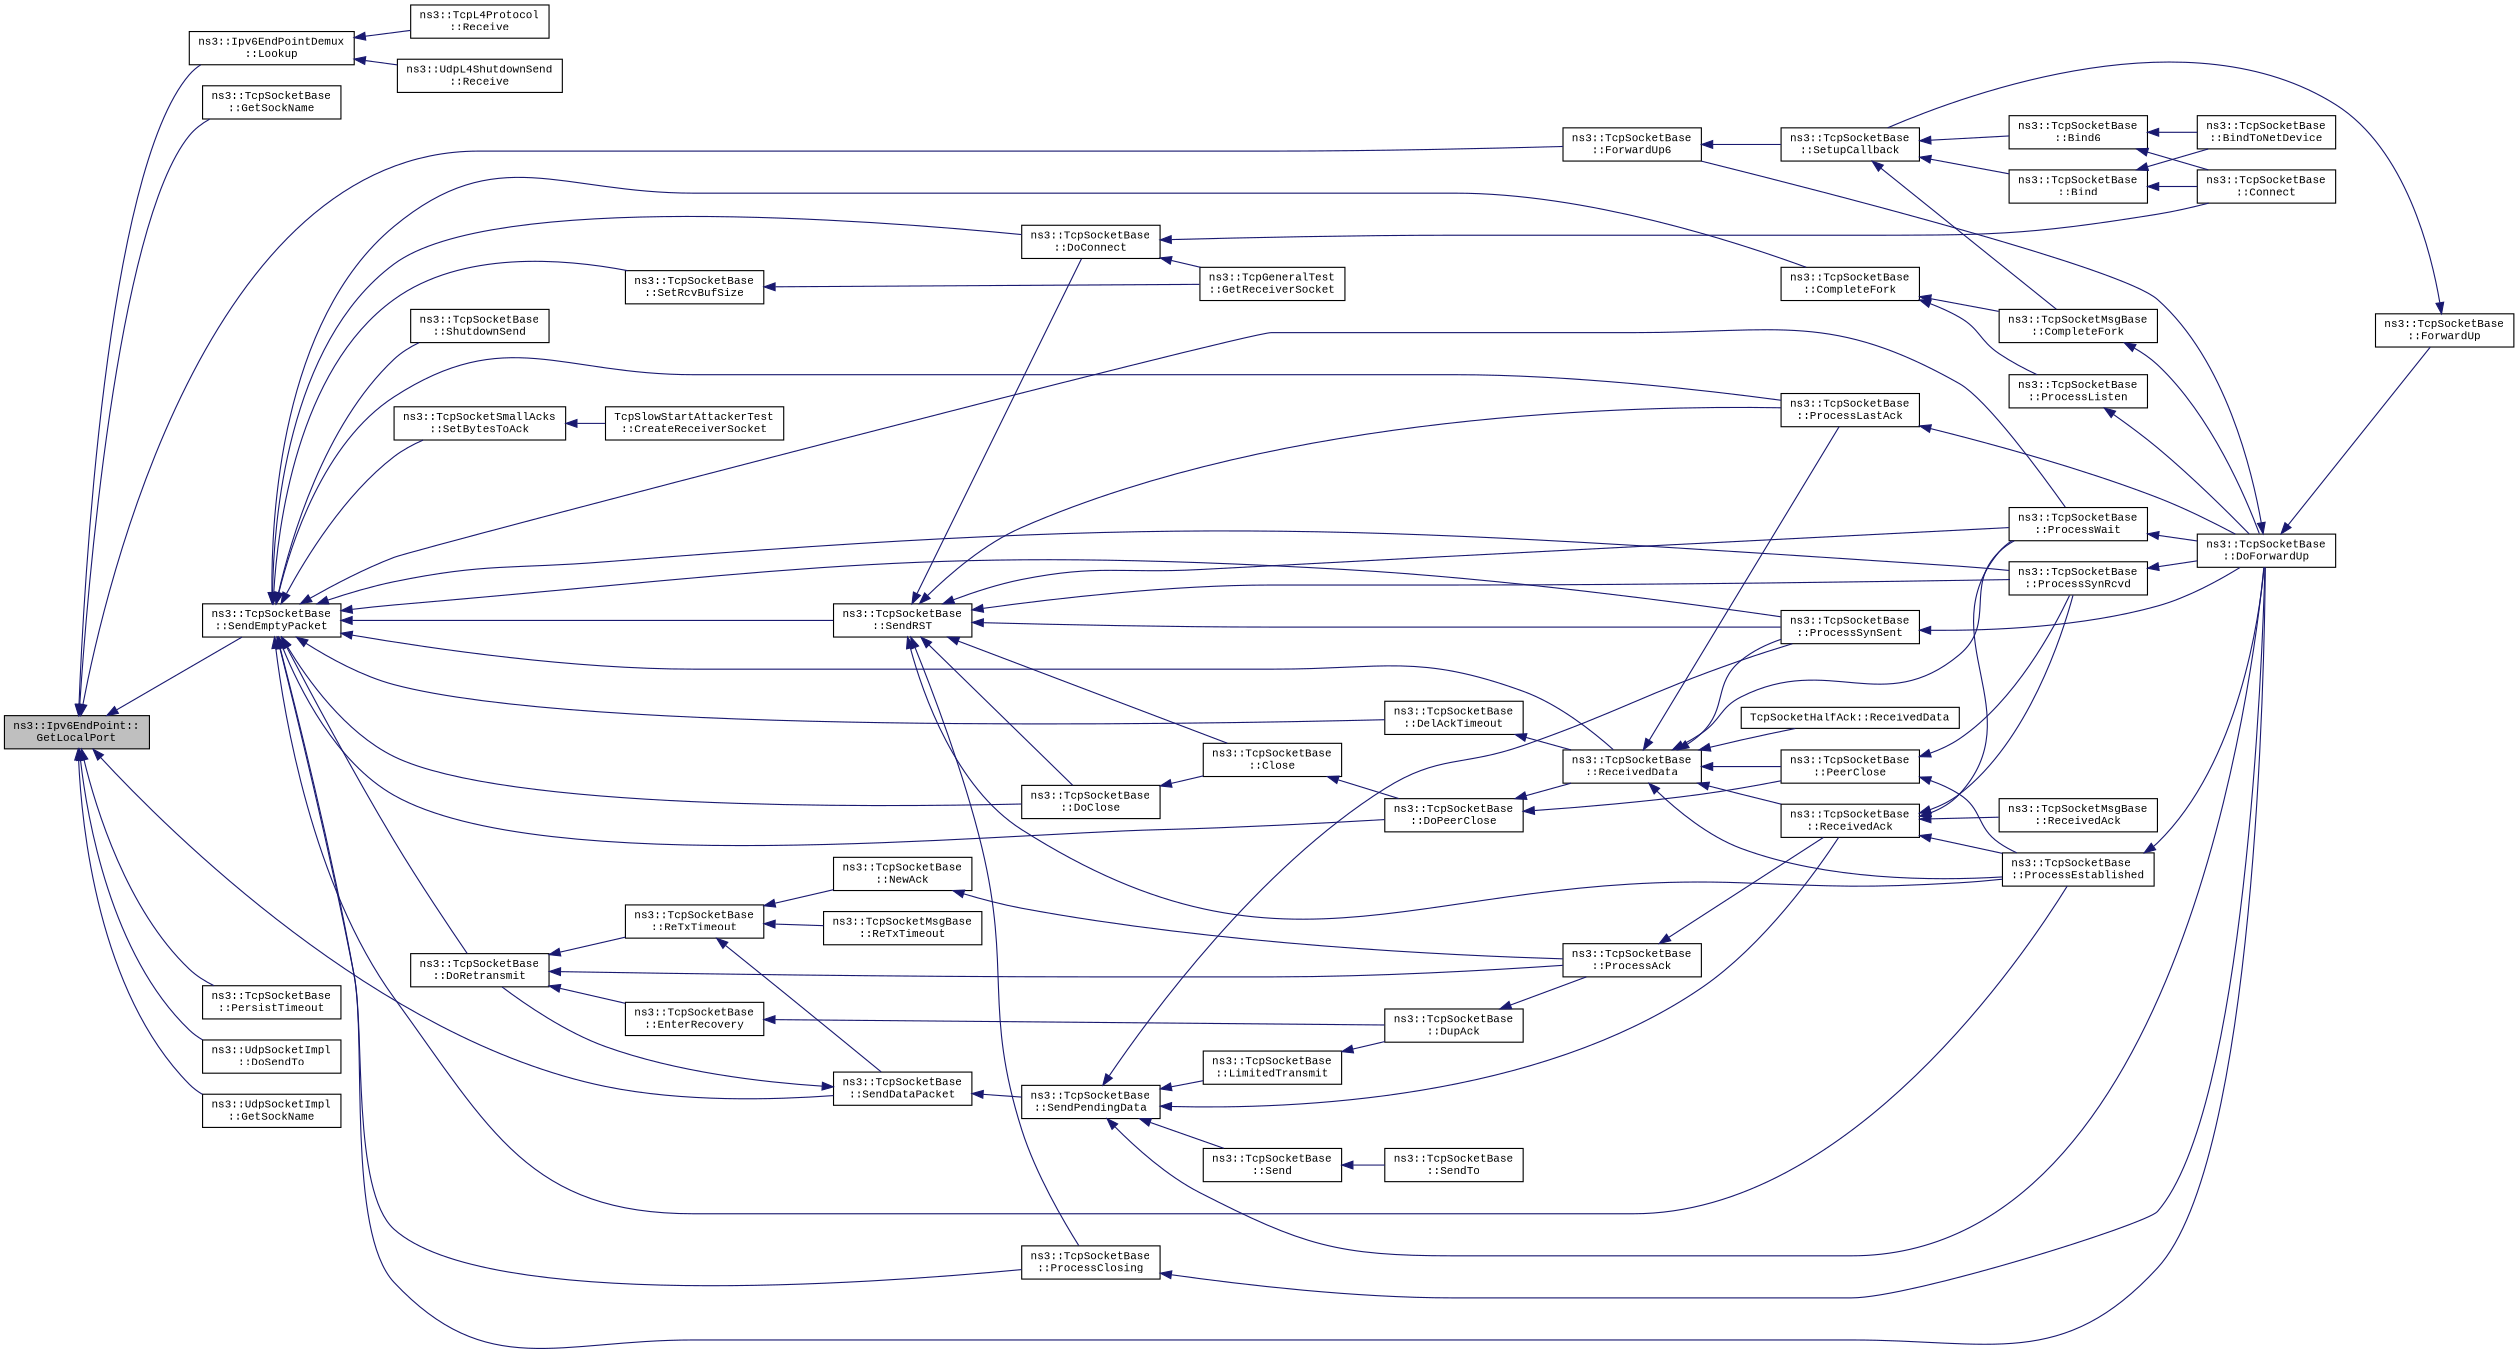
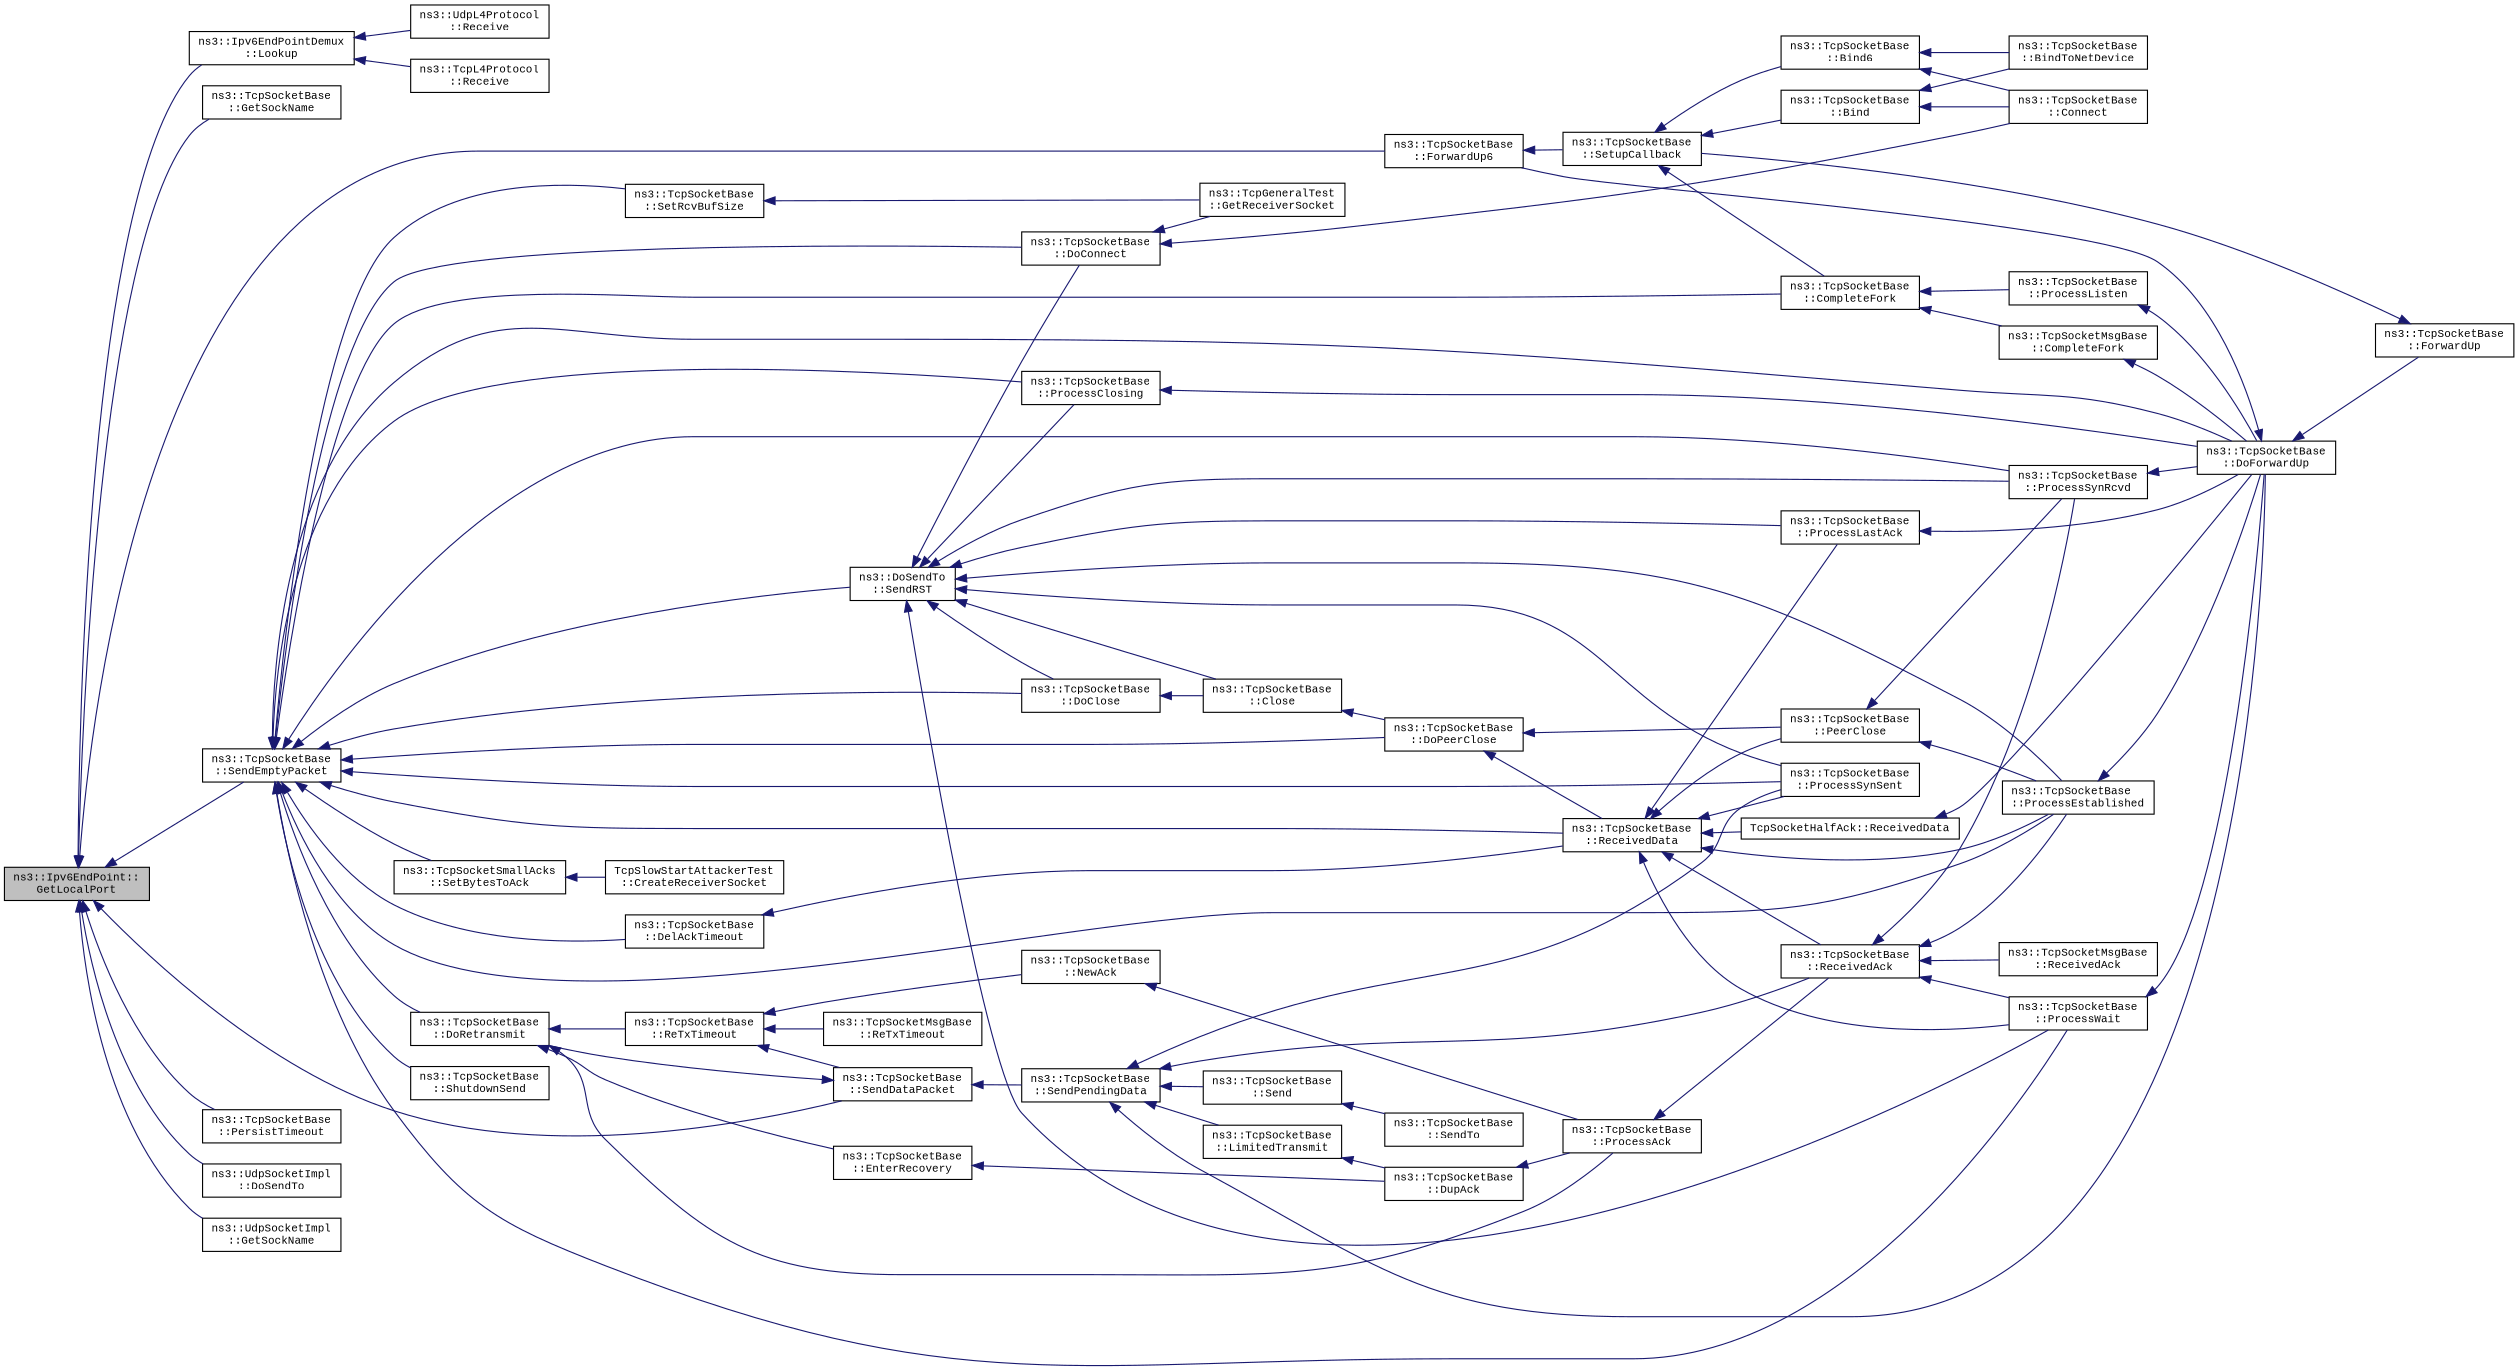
(480, 76) -> (480, 22)
(1973, 242) -> (1746, 224)
(967, 375) -> none
(903, 620) -> (903, 584)
(2090, 620) -> (2105, 651)
